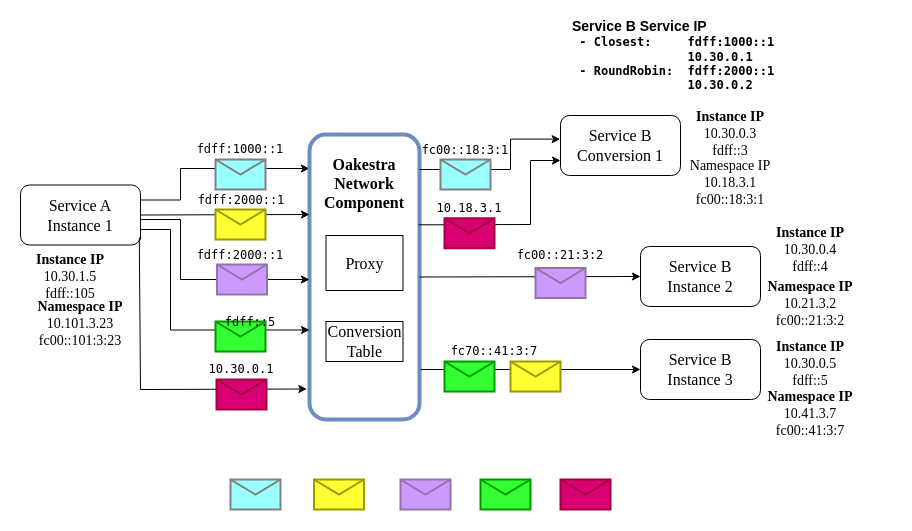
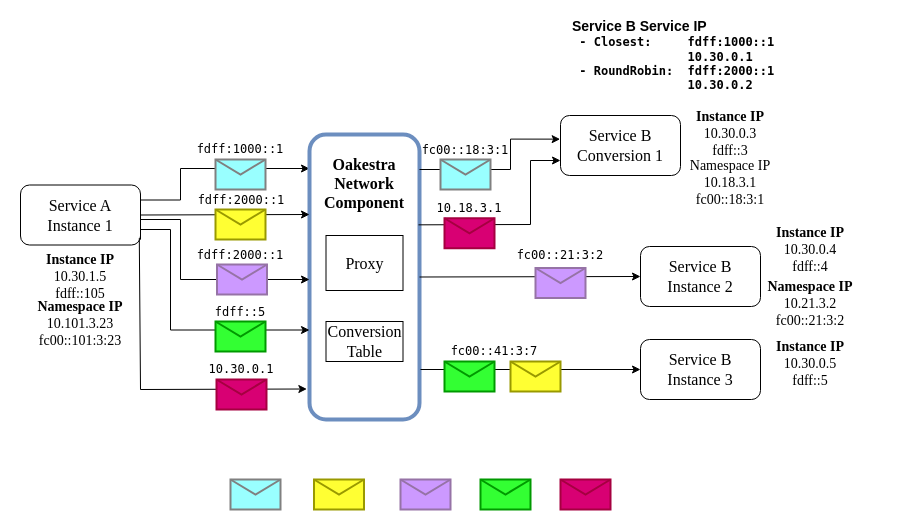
(71, 277) -> (81, 277)
(251, 323) -> (241, 313)
(495, 352) -> (495, 352)
(811, 415) -> none
